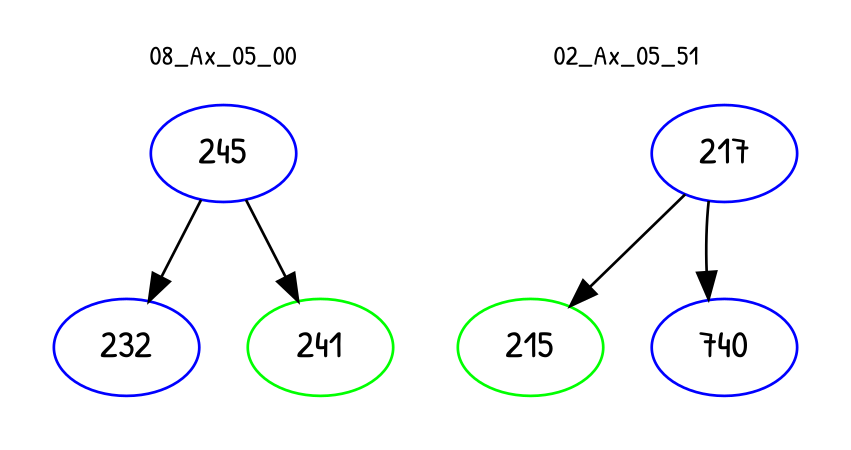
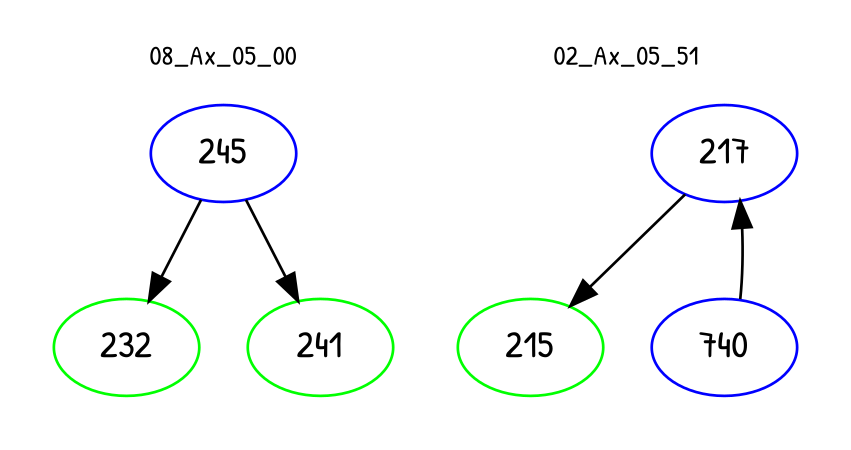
(706, 236) -> (742, 264)
(127, 347) -> (127, 347)
